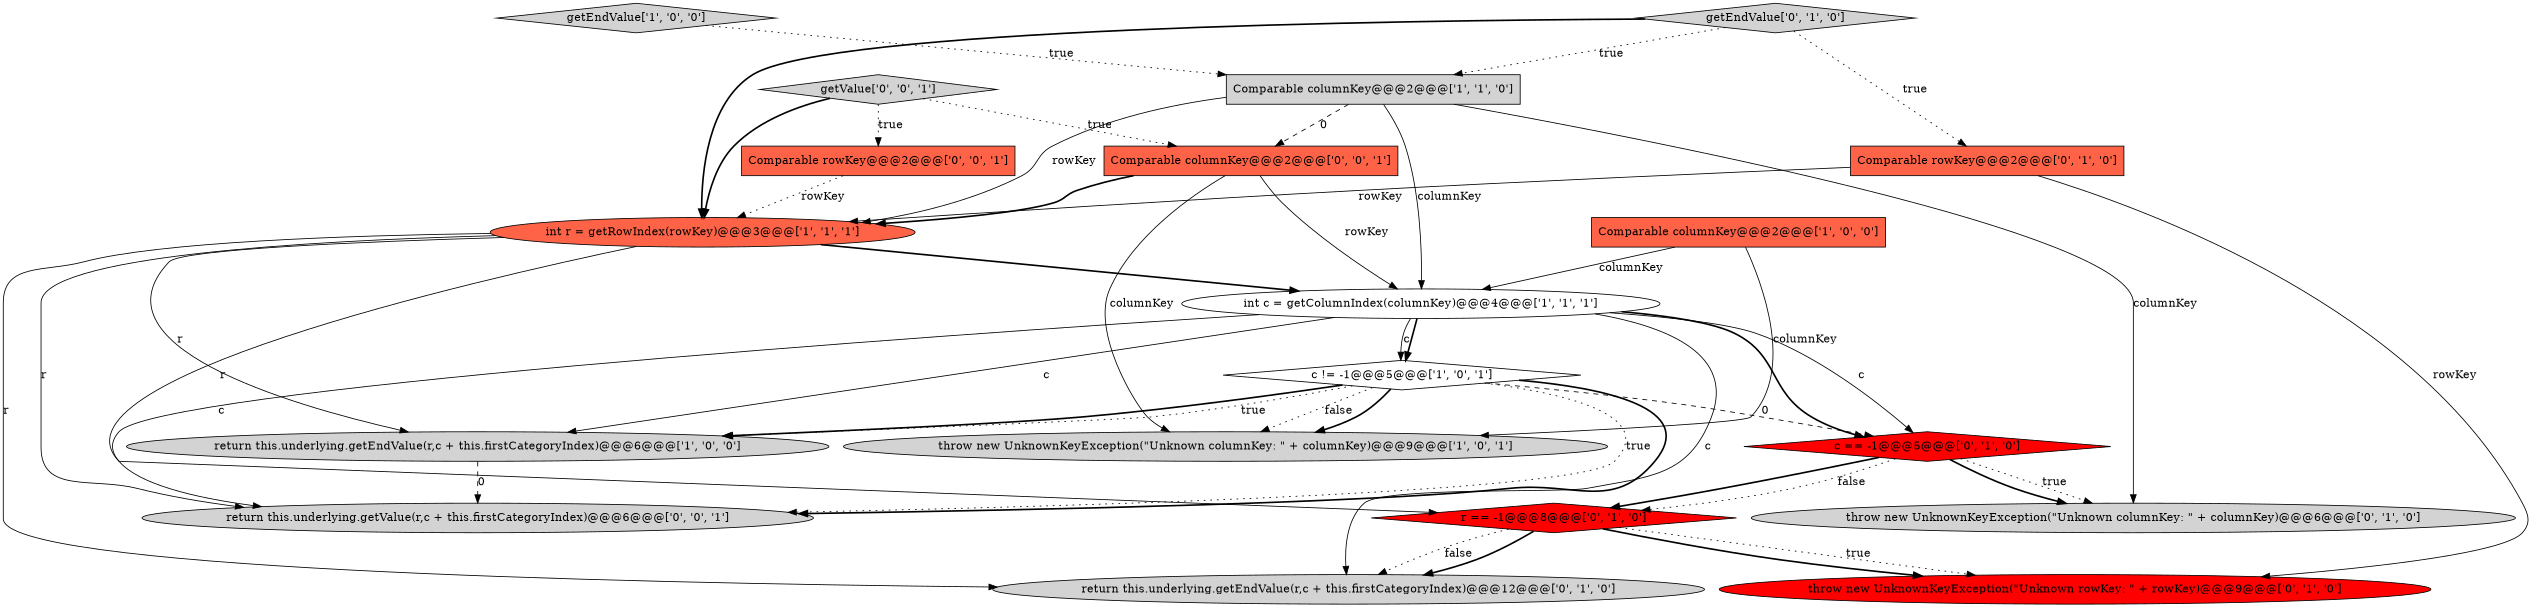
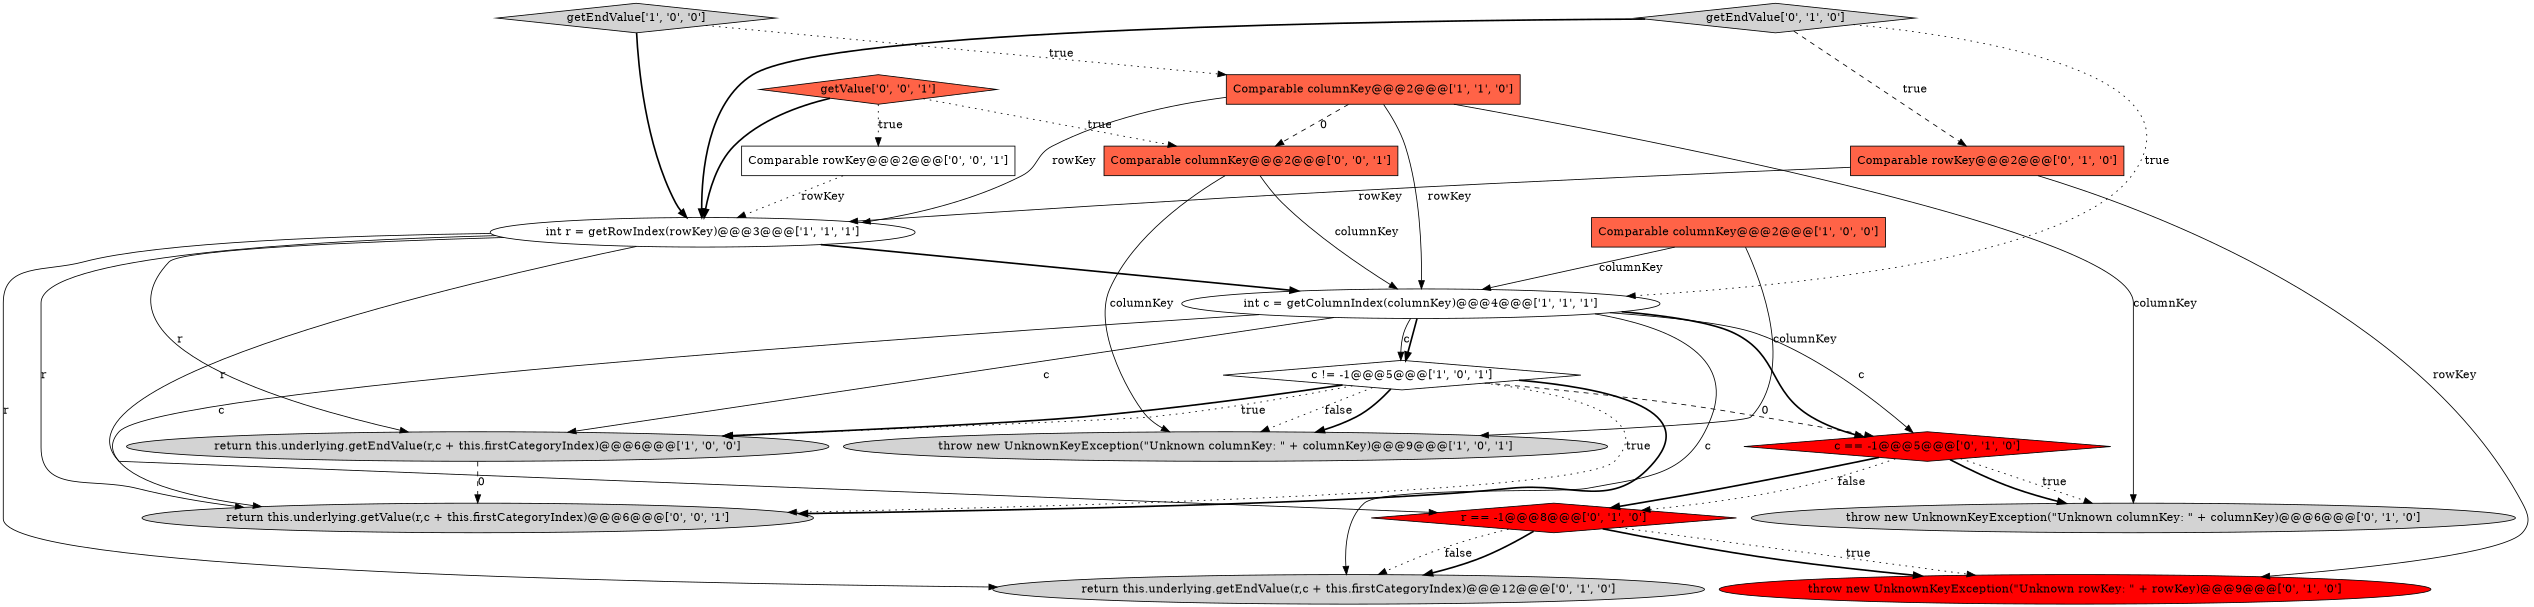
(1594, 50) -> (2072, 218)
(1877, 86) -> (1877, 86)
(878, 89) -> (878, 89)
(1373, 89) -> (1373, 89)
(878, 161) -> (878, 161)
(1450, 197) -> (1450, 197)
(1056, 202) -> (649, 125)
(703, 232) -> (703, 232)
(1367, 232) -> (1367, 232)
